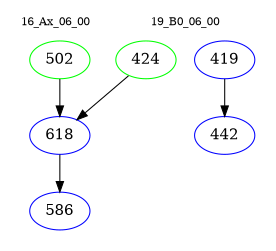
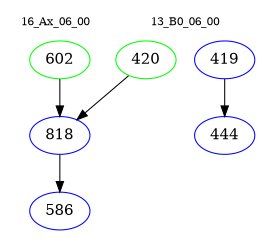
(185, 23) -> (185, 23)
(60, 60) -> (60, 60)
(146, 60) -> (146, 60)
(60, 135) -> (60, 135)
(225, 135) -> (225, 135)
